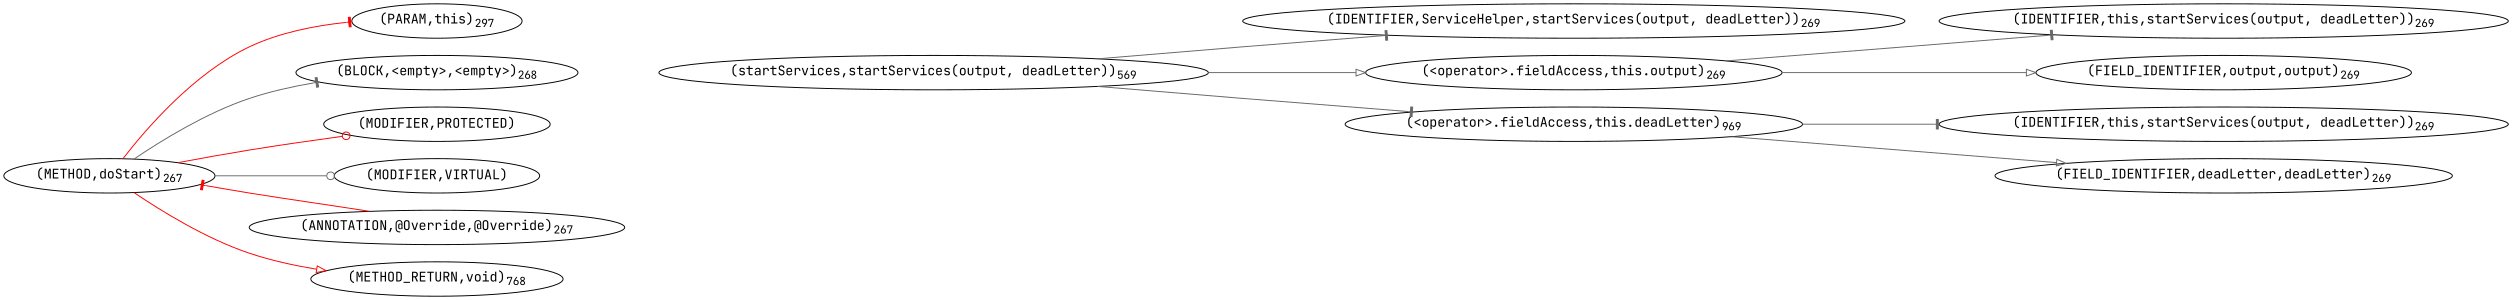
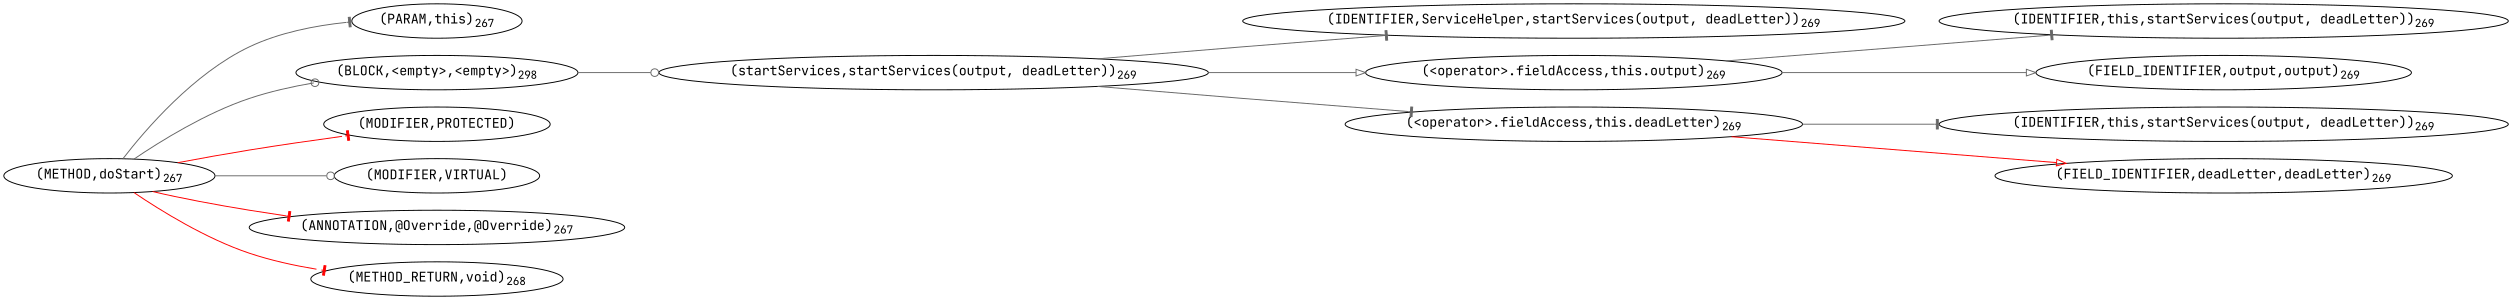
(485, 20) -> (485, 20)
(220, 64) -> (220, 64)
(528, 71) -> (528, 71)
(1127, 71) -> (1127, 71)
none -> (614, 73)
(219, 110) -> (219, 110)
(1732, 123) -> (1732, 123)
(260, 148) -> (260, 148)
(1894, 150) -> (1894, 150)
(287, 199) -> (219, 205)
(221, 242) -> (221, 242)
(516, 278) -> (516, 278)
